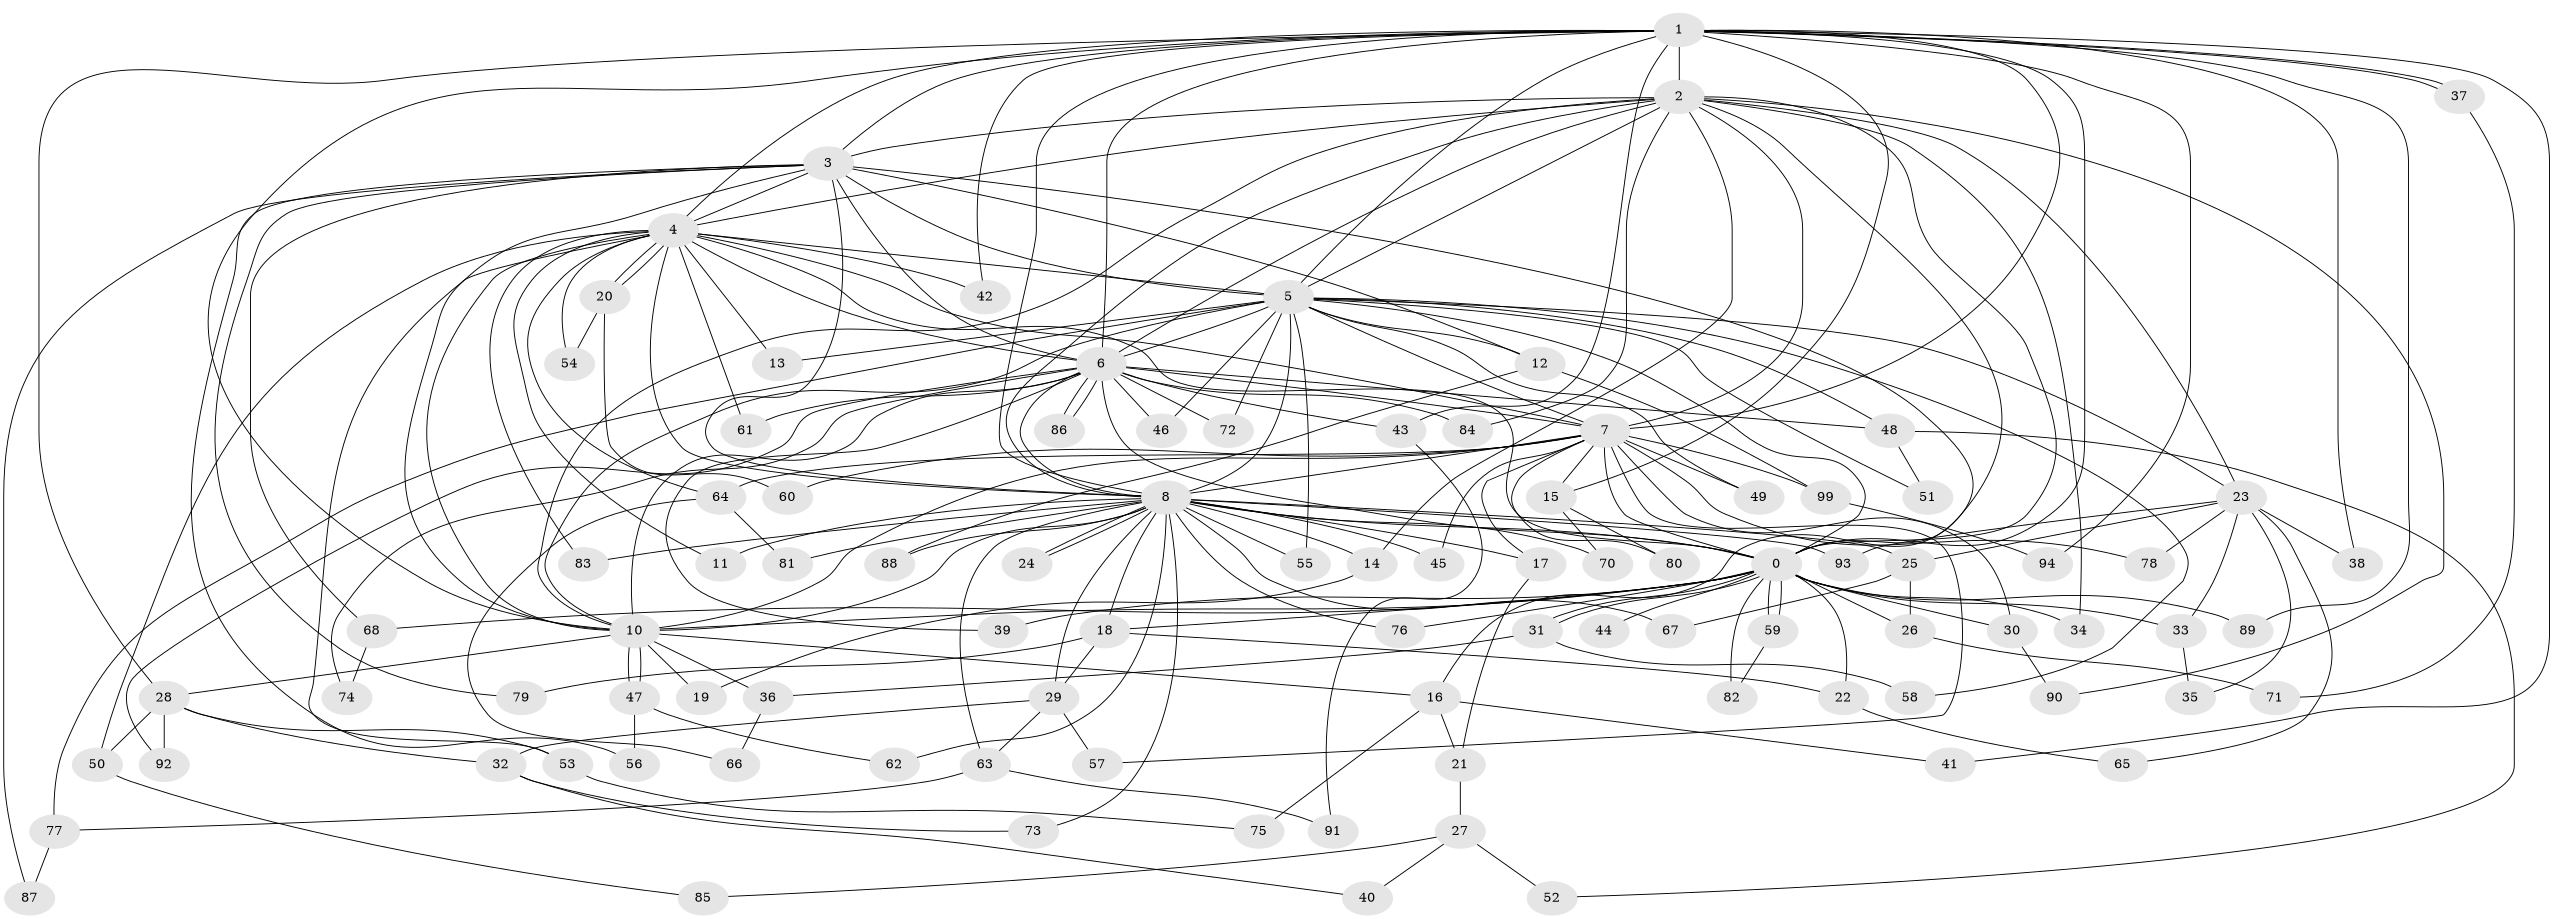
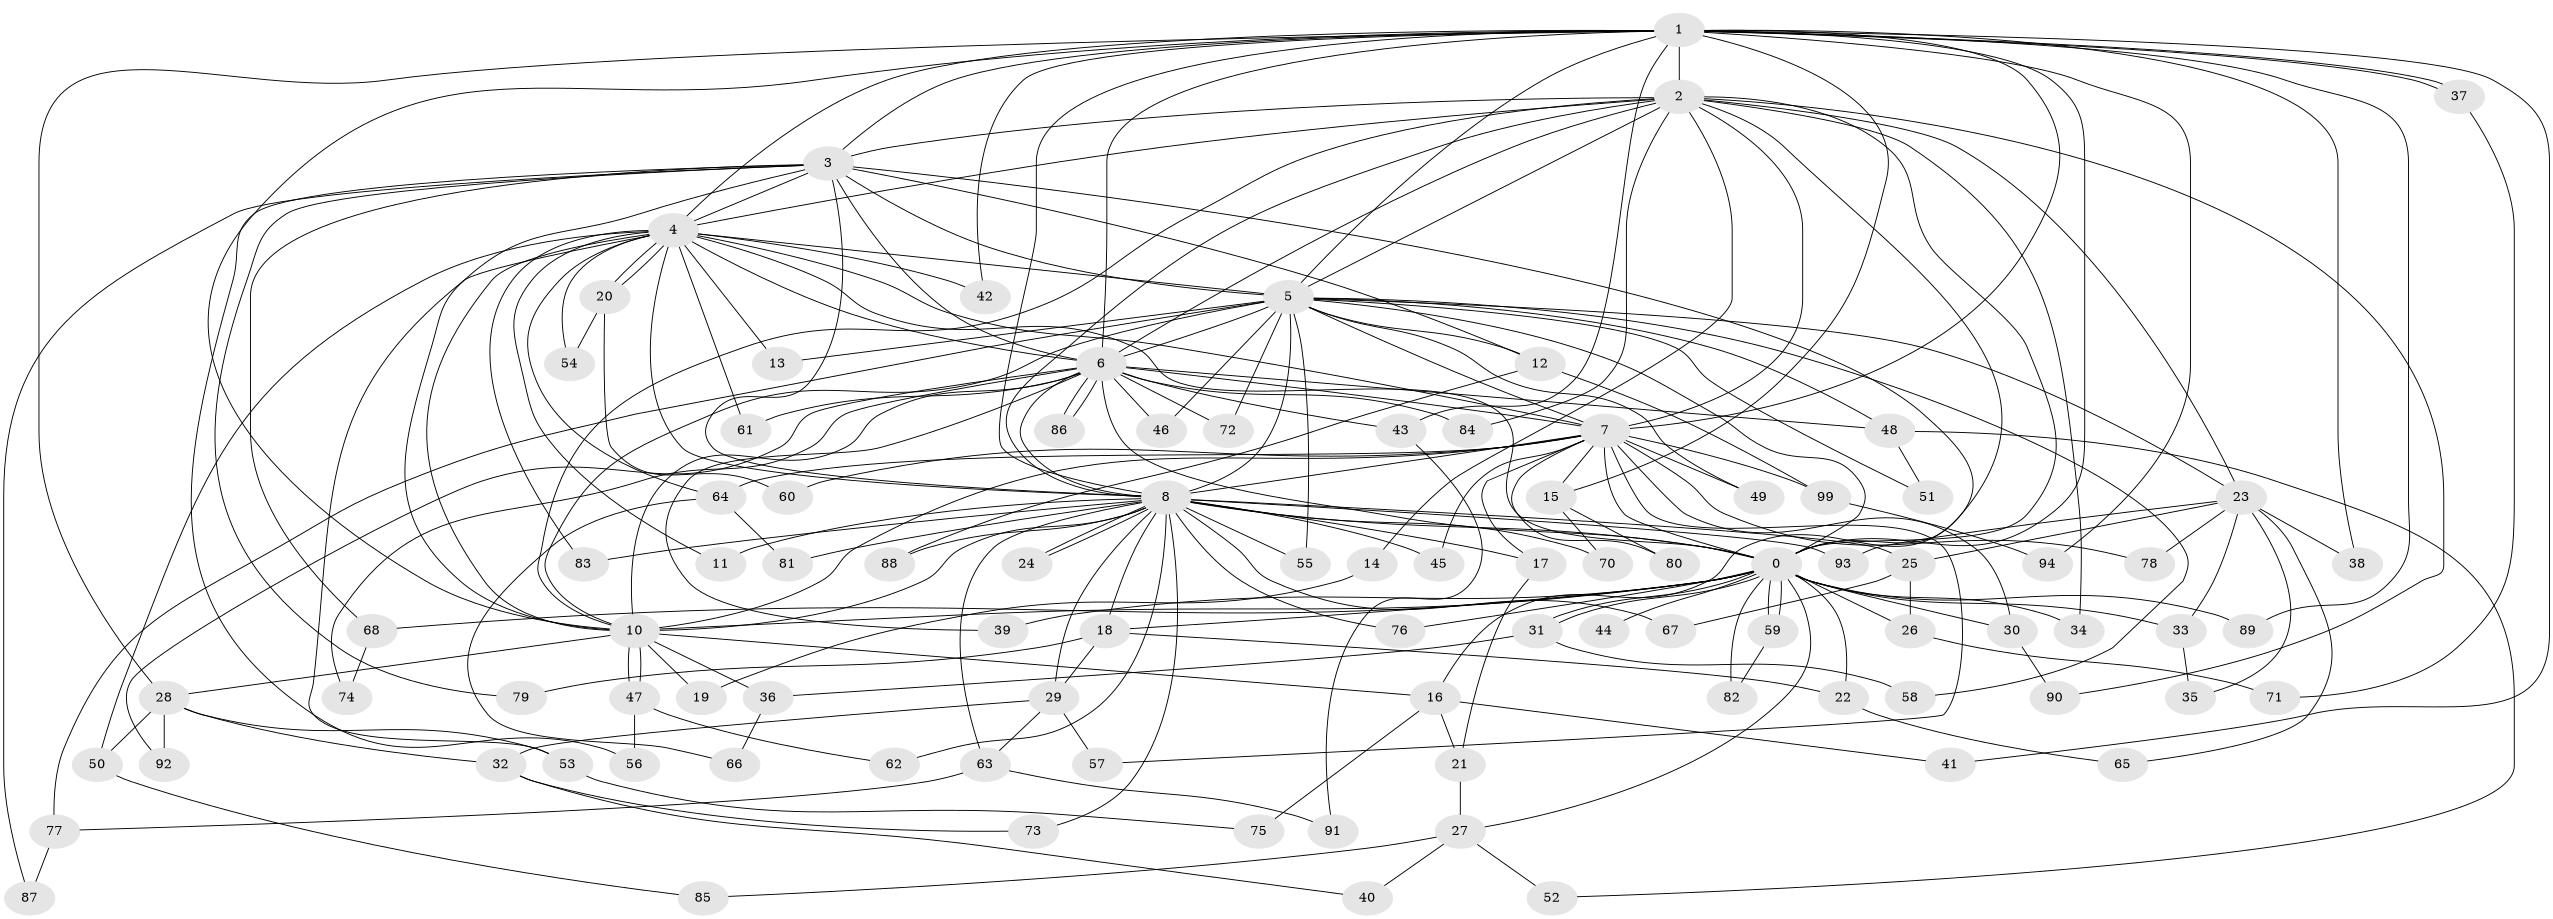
(1272, 526) -> none
none -> (1703, 755)
